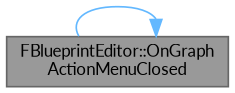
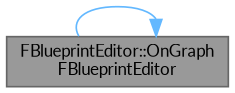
(118, 62) -> (118, 62)
